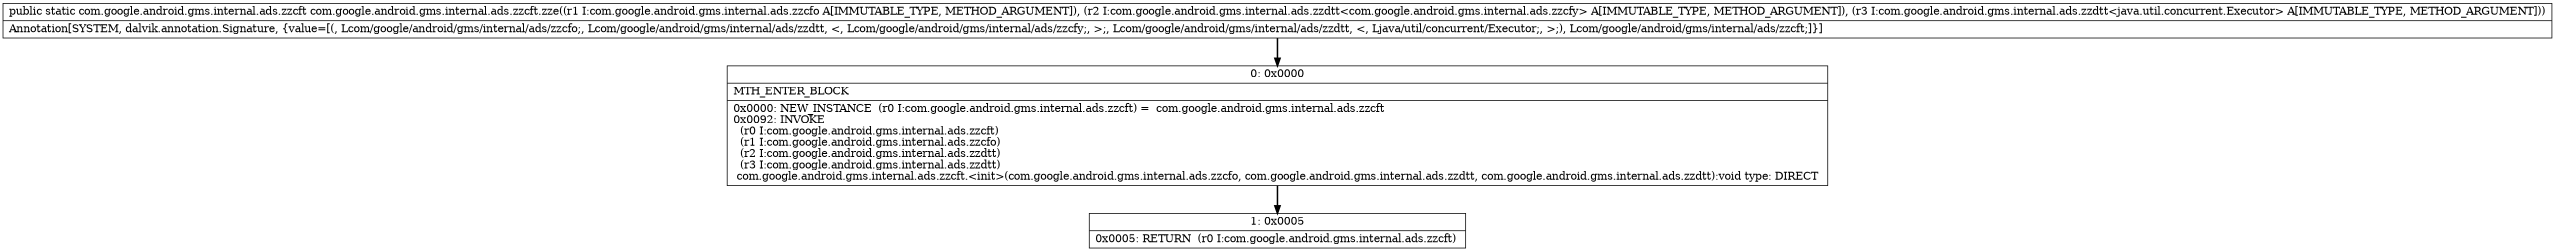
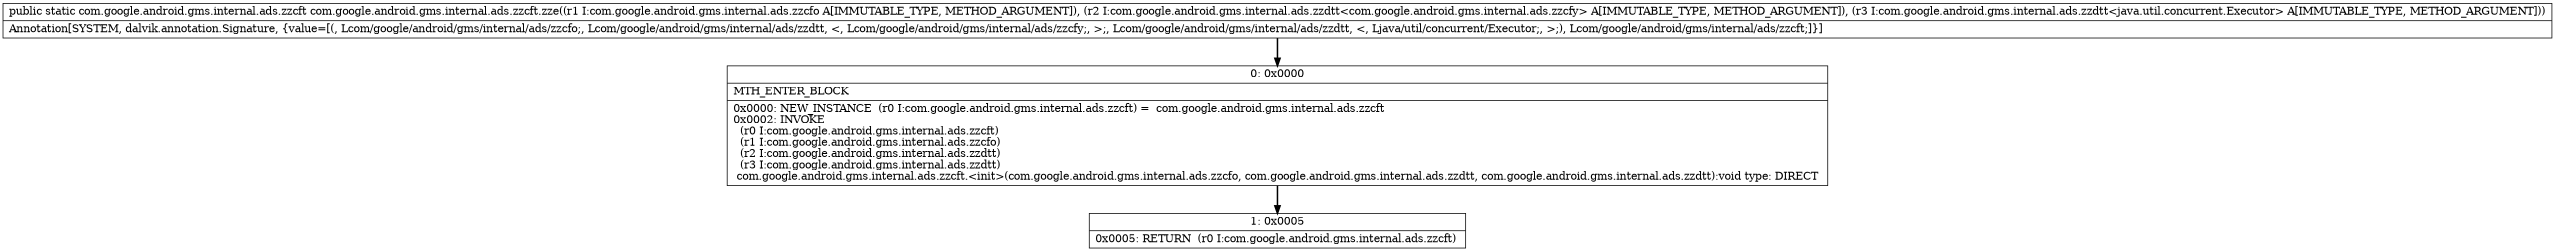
(783, 120) -> (783, 120)
